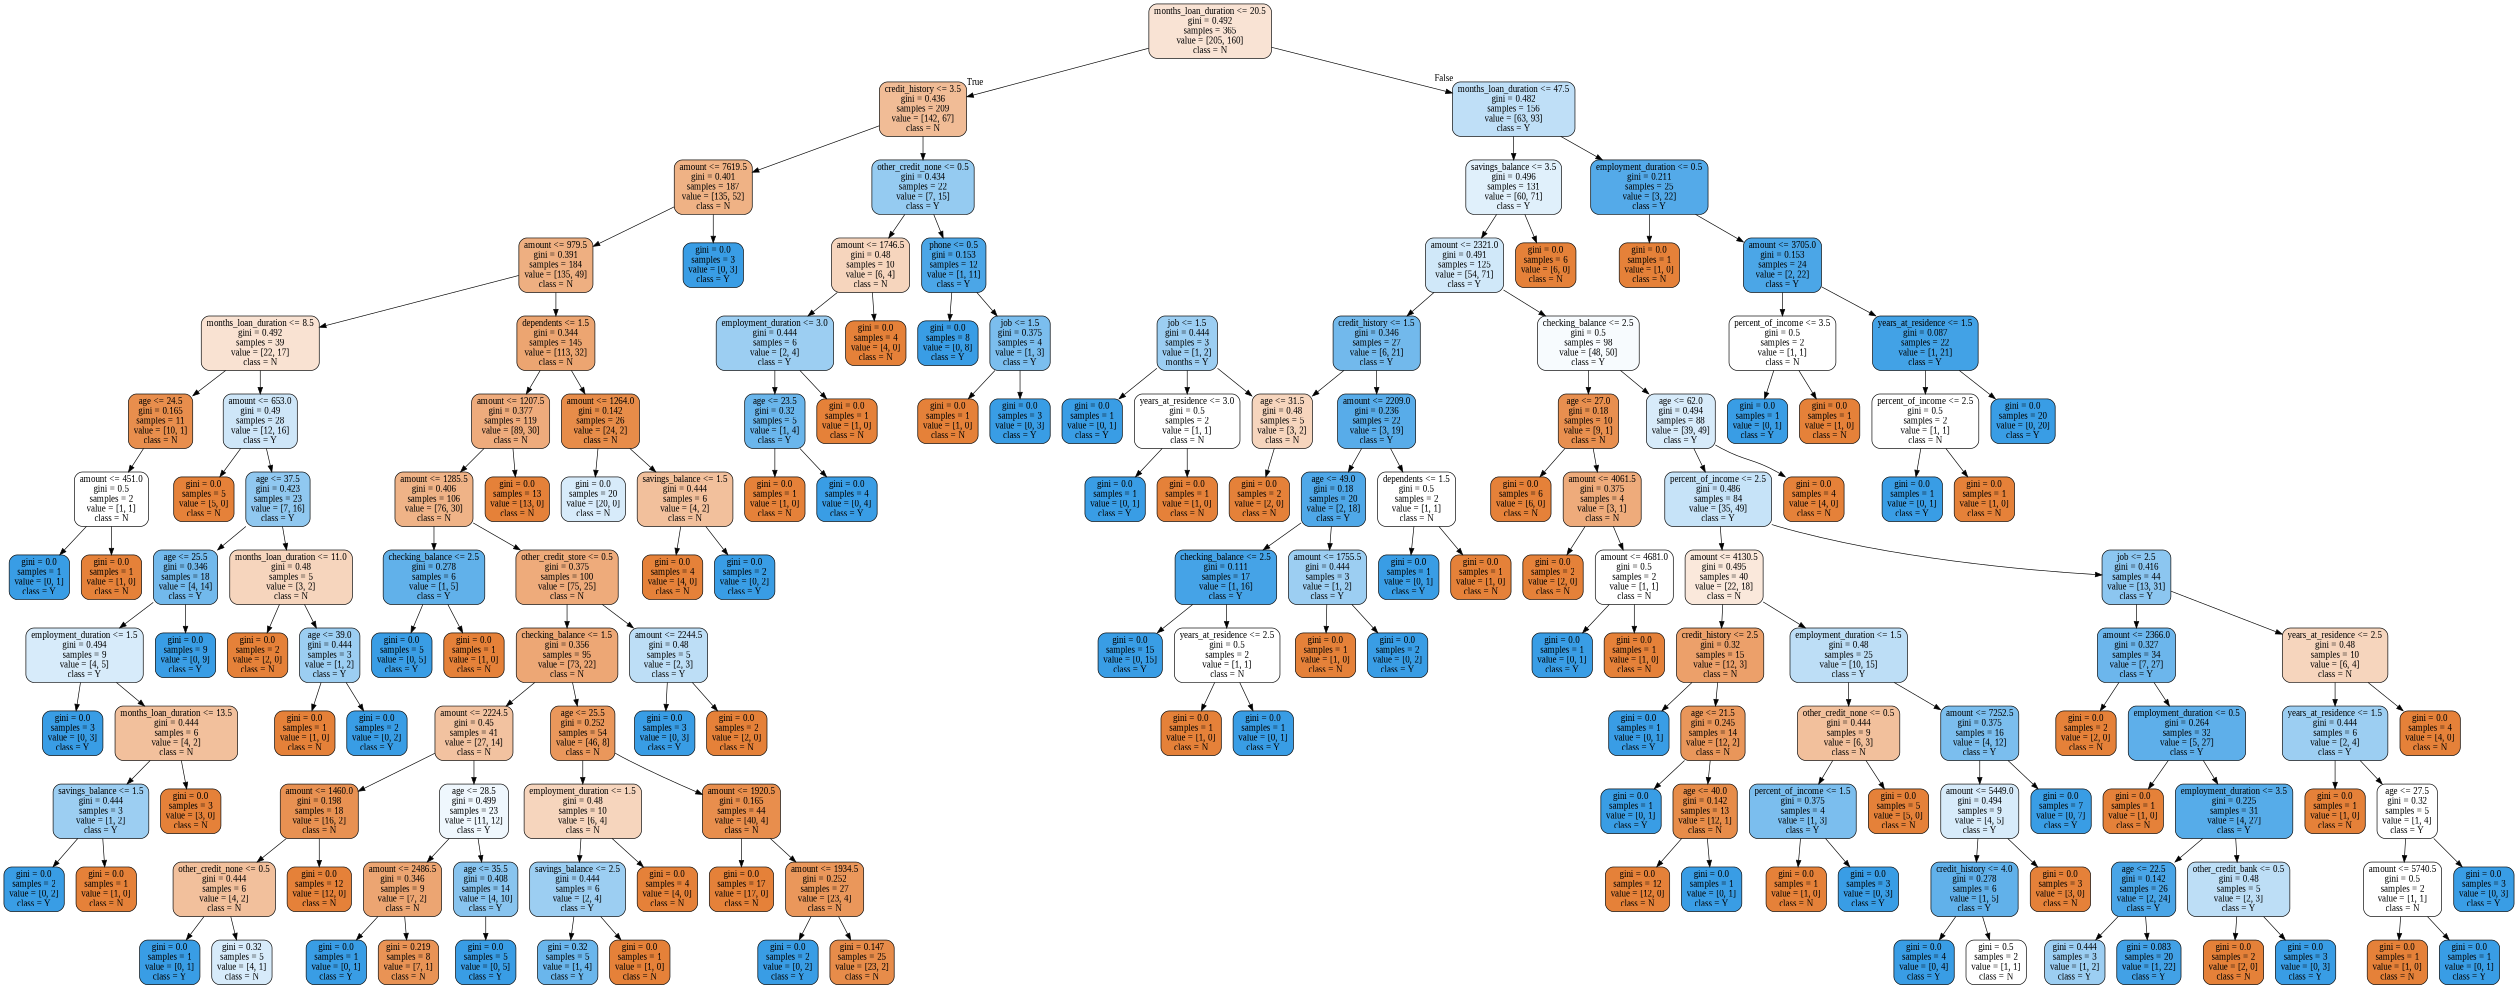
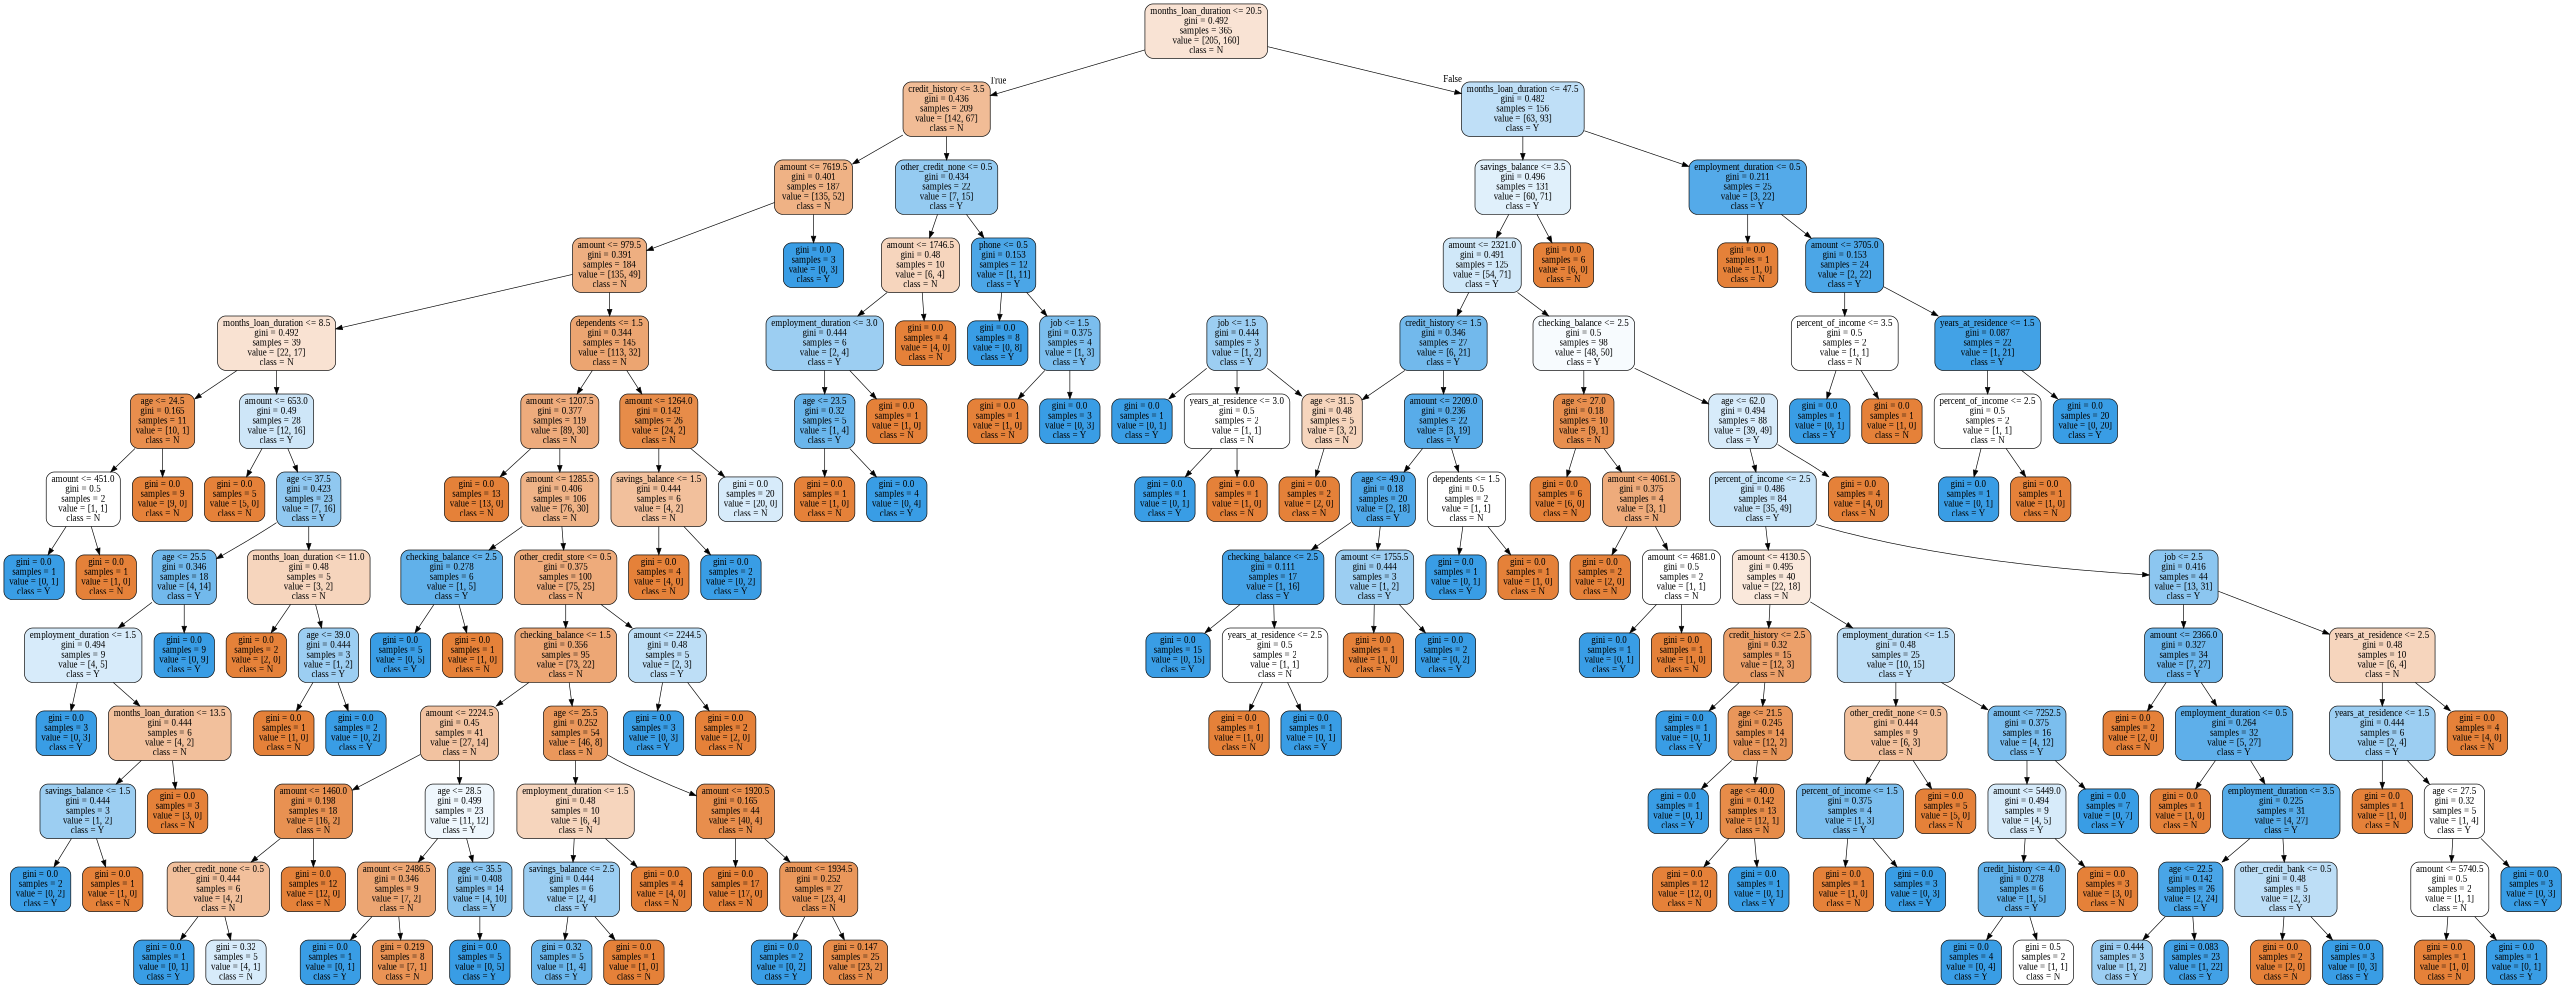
(1187, 343) -> (1237, 343)
none -> (163, 499)
(2149, 962) -> (2196, 962)
